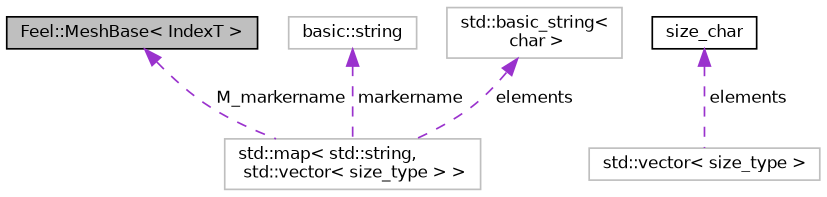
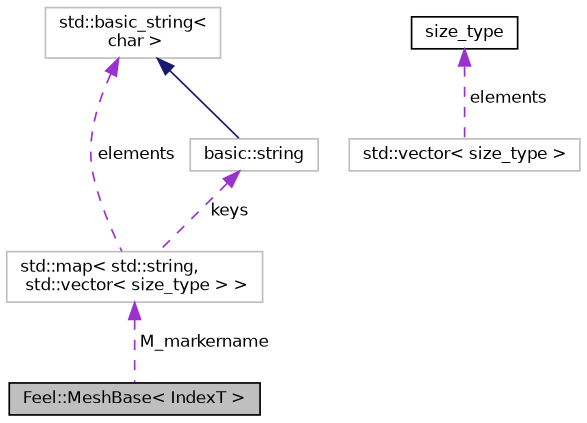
(704, 33) -> (465, 33)
(408, 98) -> (227, 211)
none -> (204, 104)
(212, 108) -> (135, 351)
